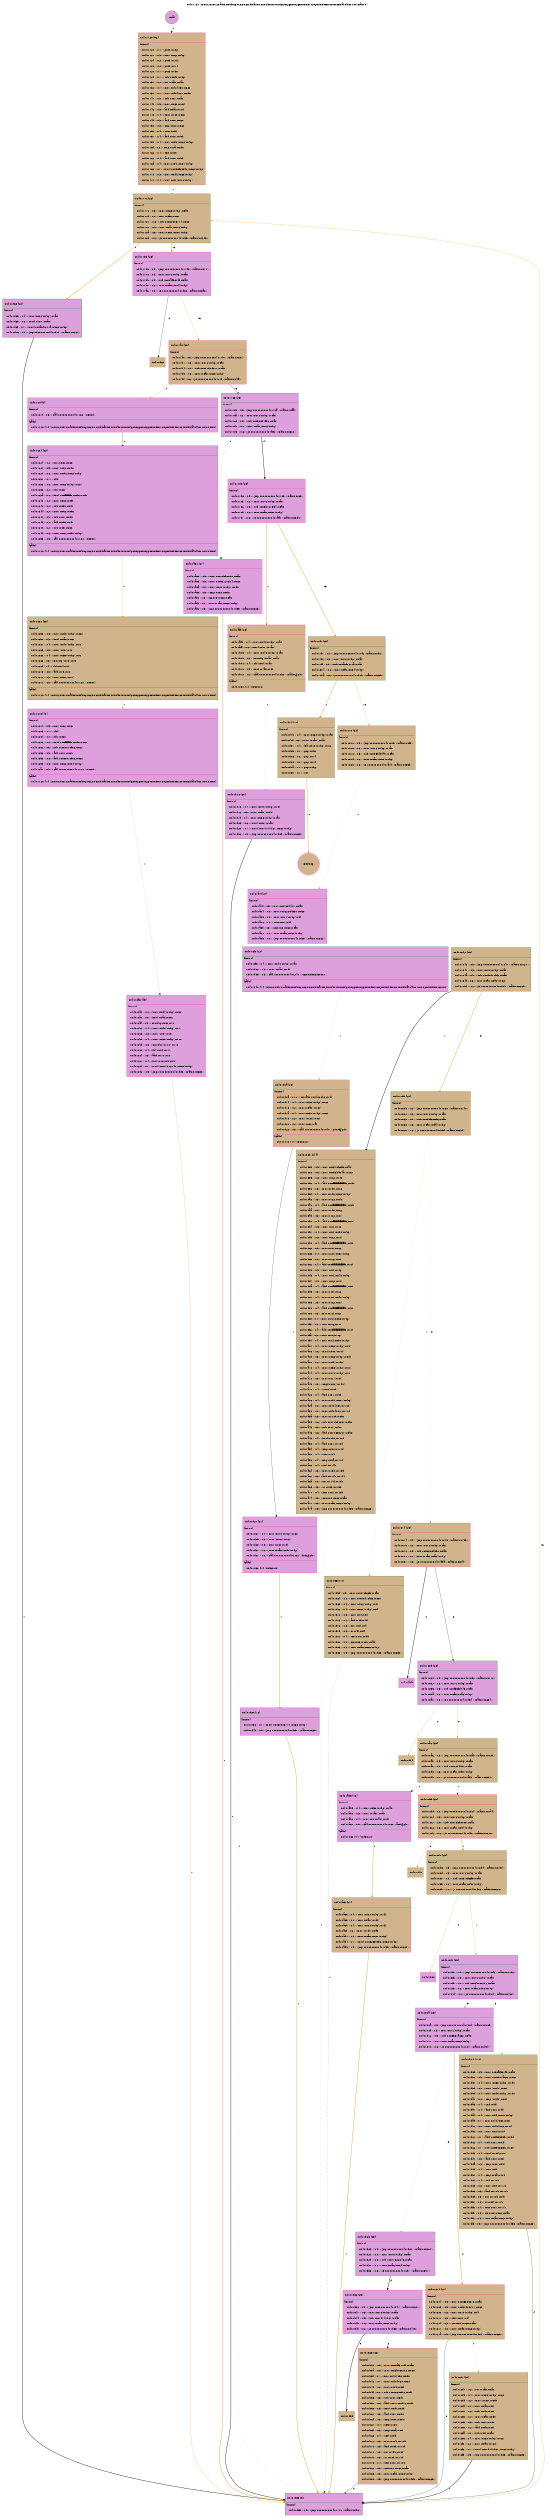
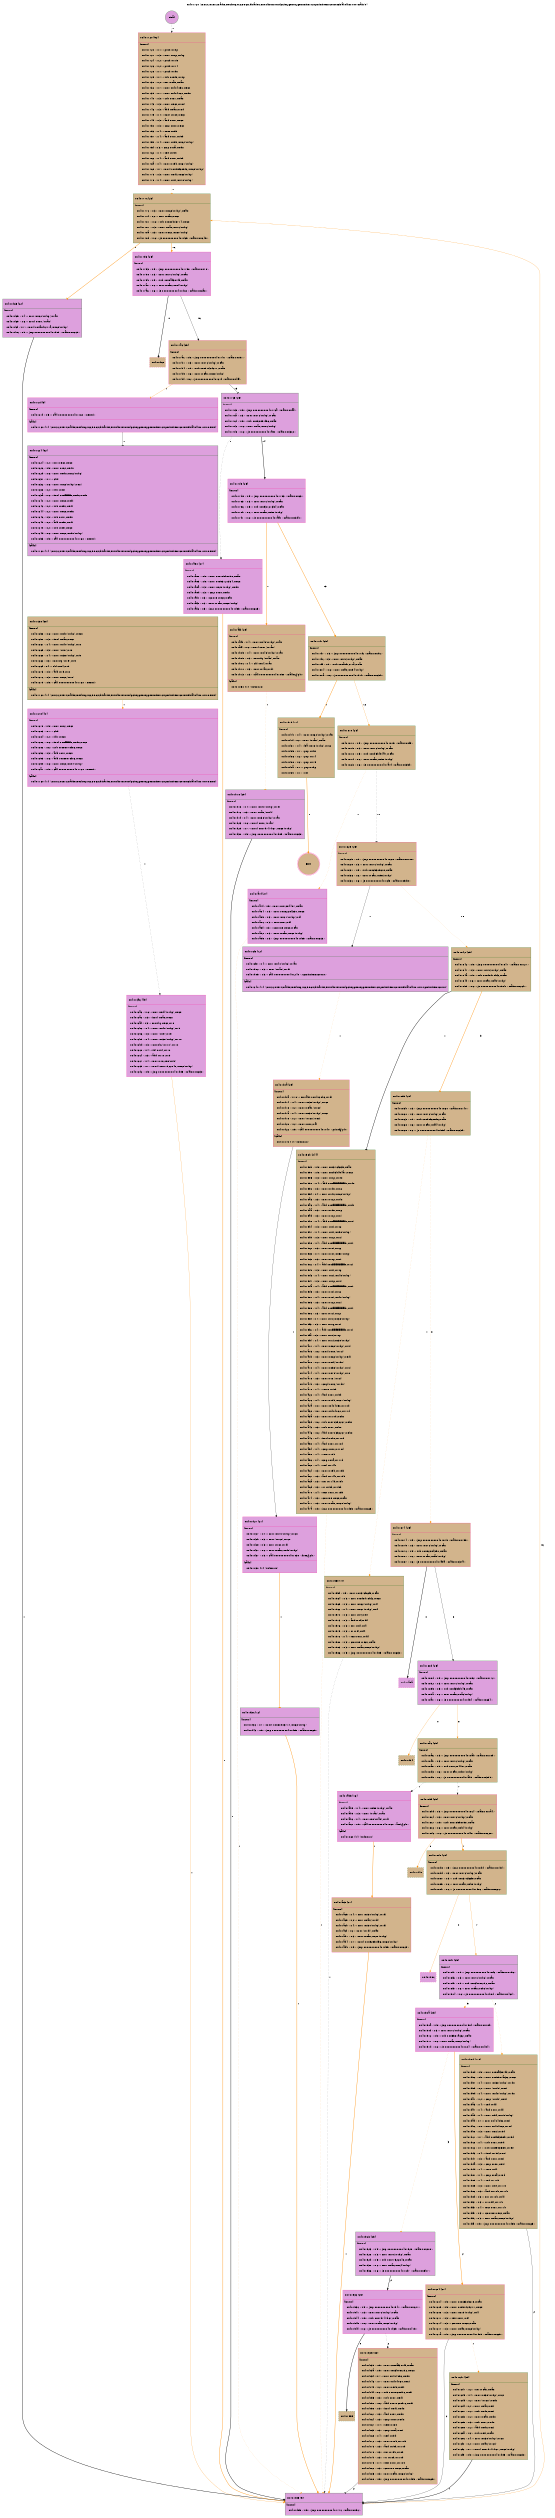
(189, 317) -> (189, 317)
(163, 326) -> (163, 326)
(123, 586) -> none
(309, 864) -> (309, 864)
none -> (377, 864)
